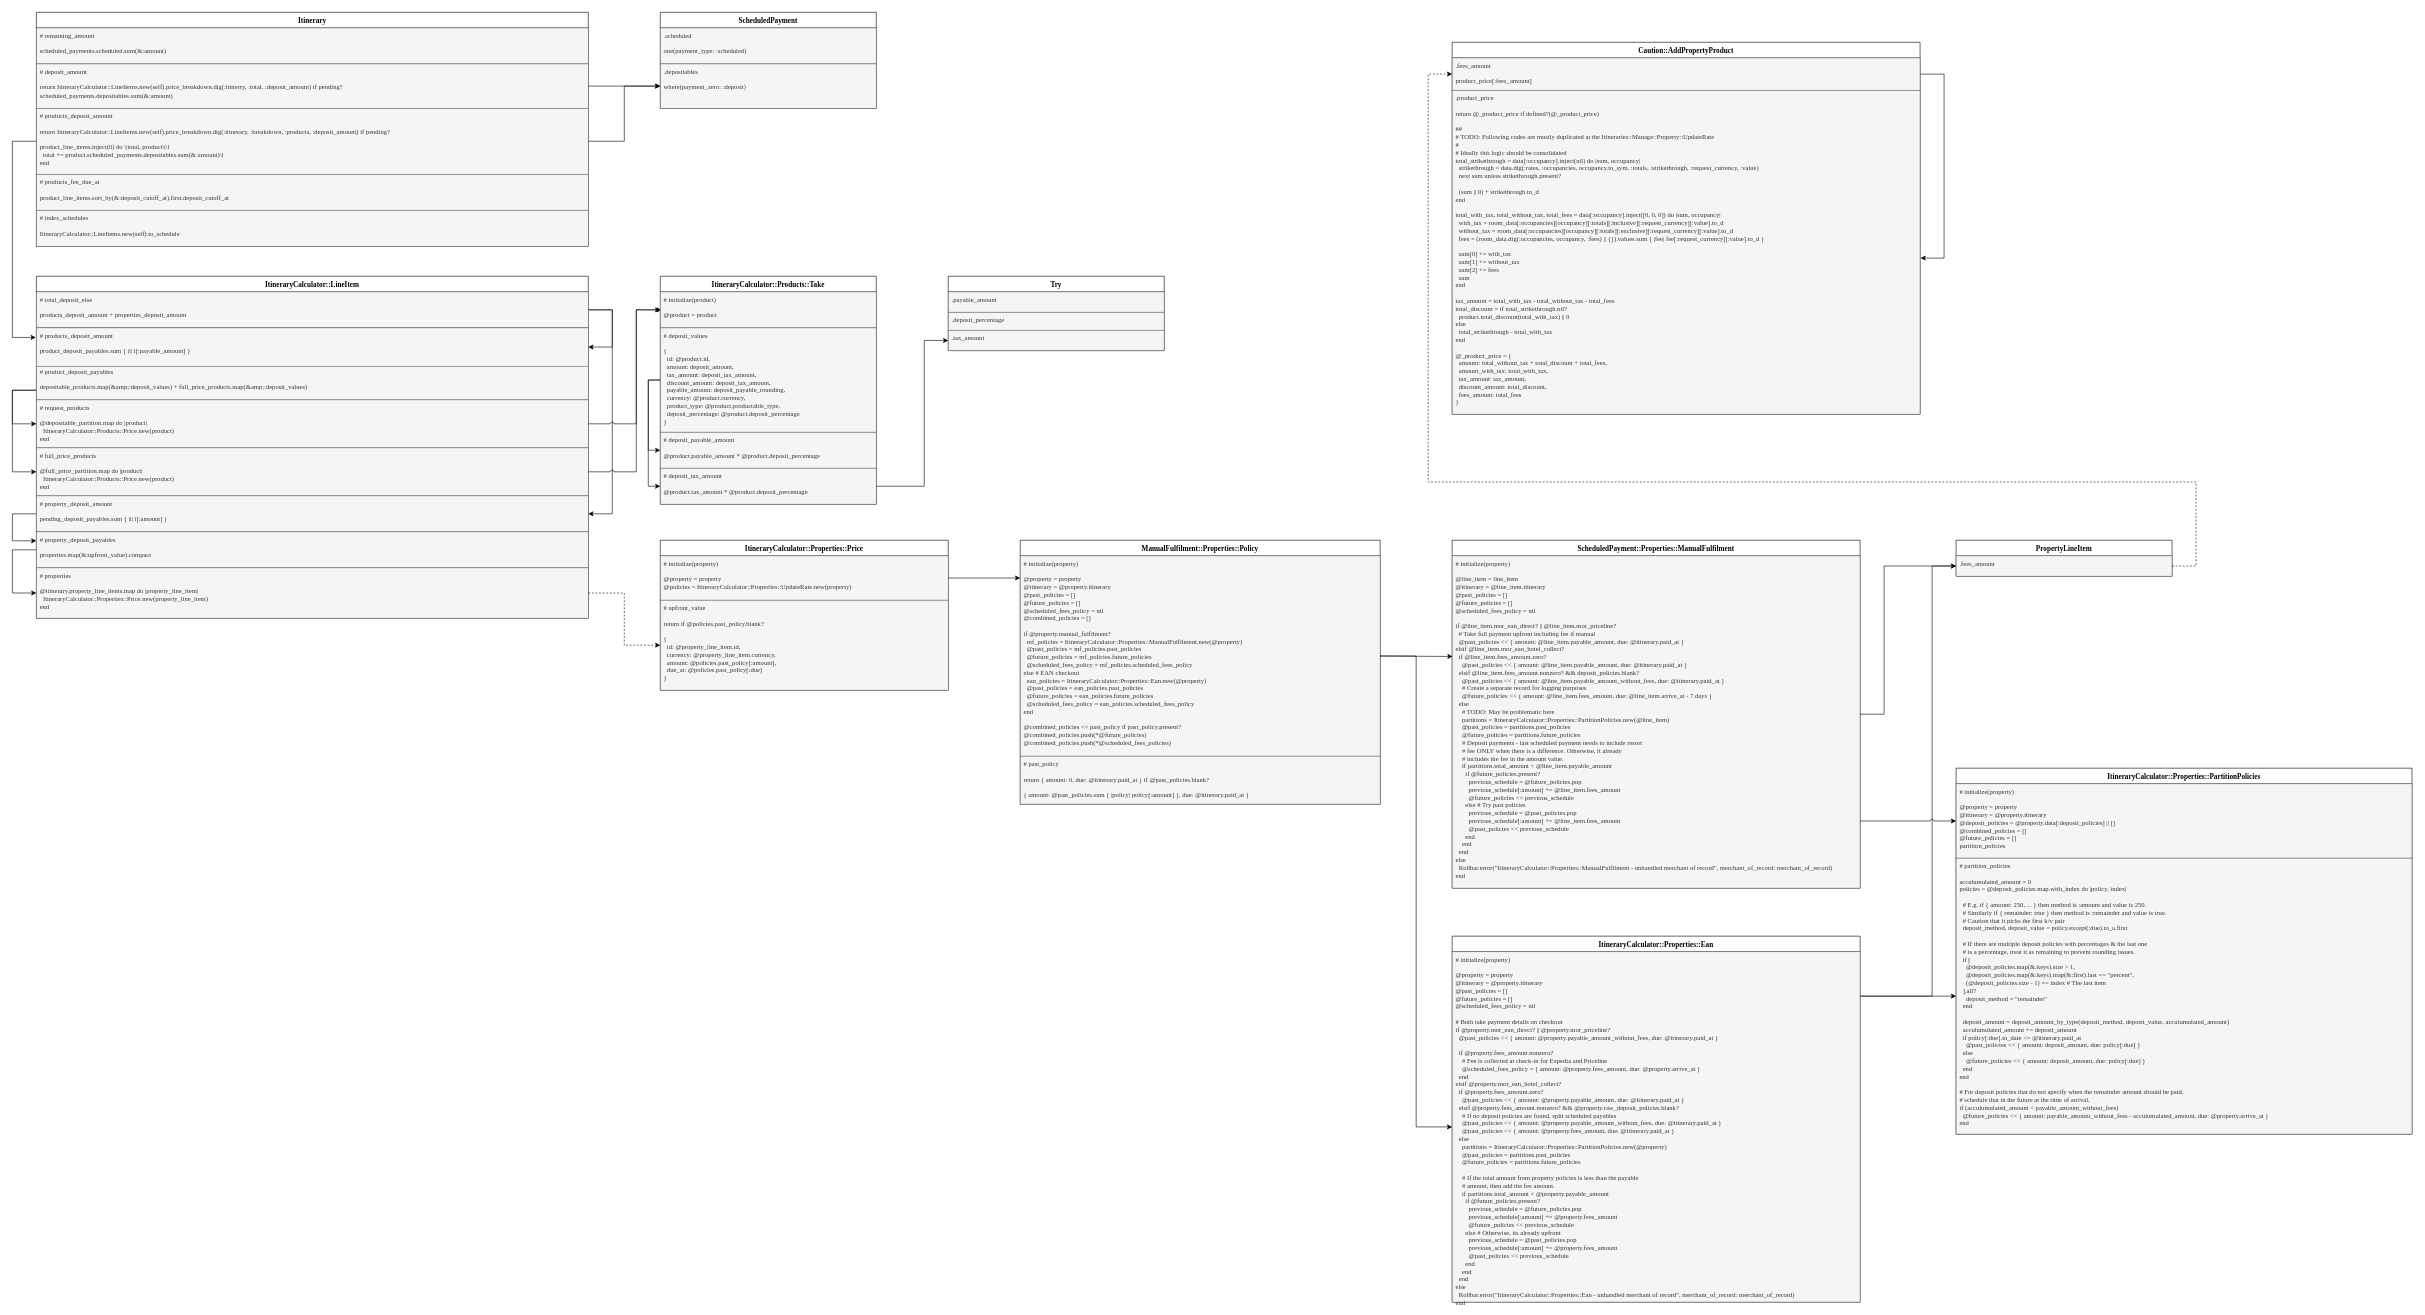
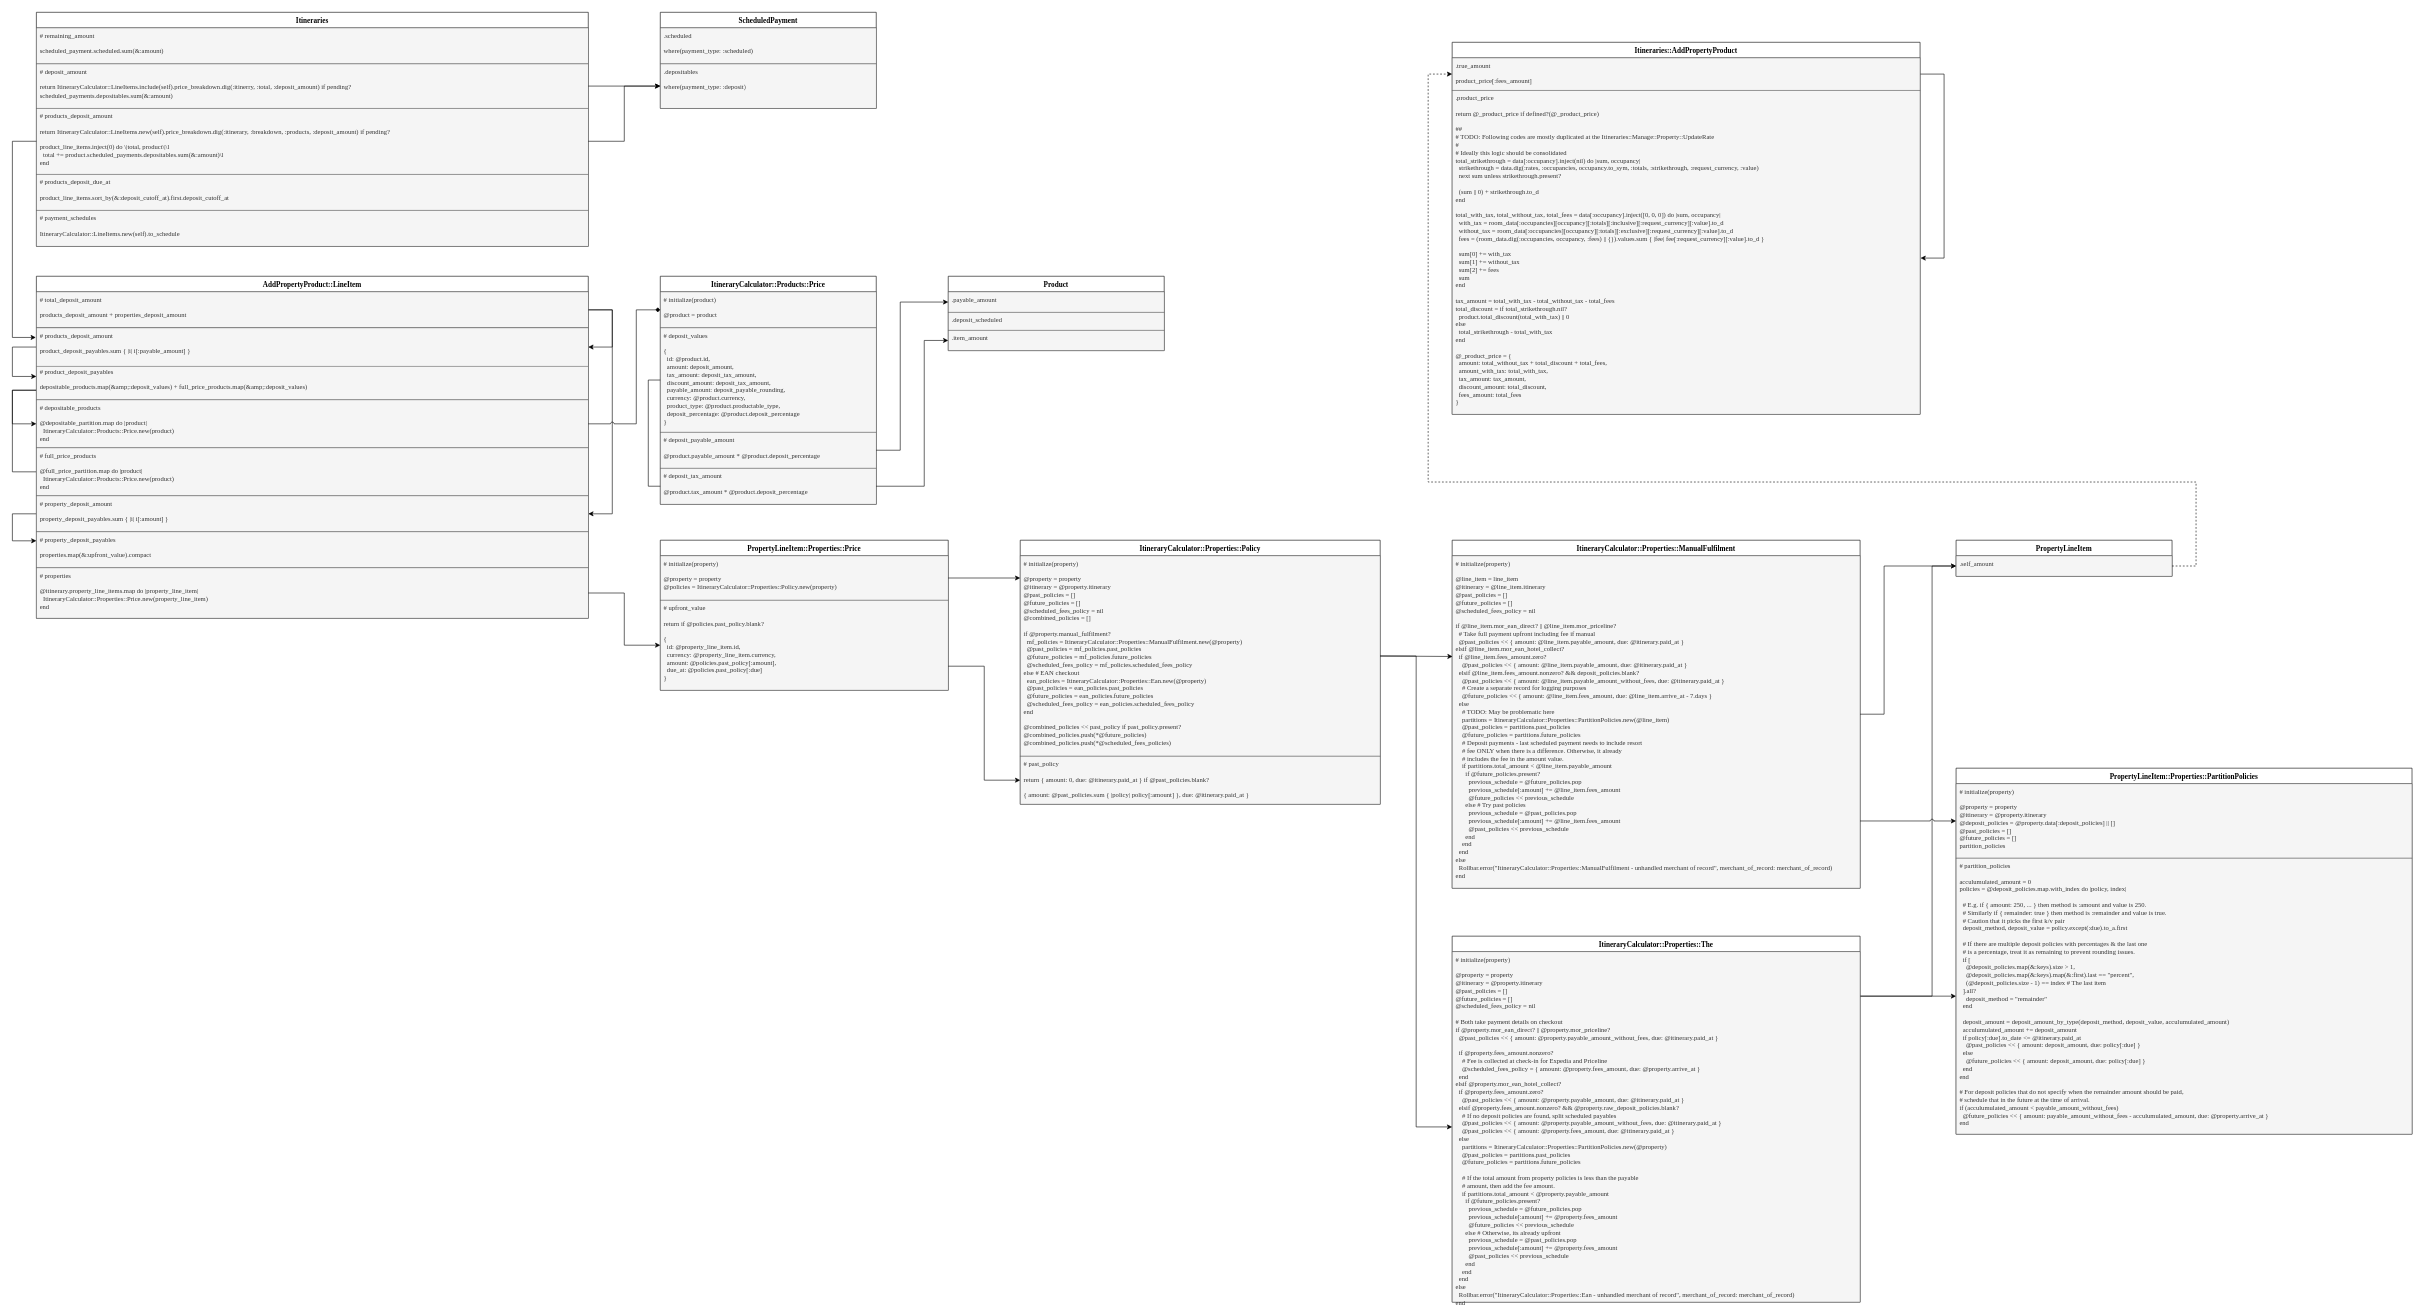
(312, 21) -> (312, 21)
(70, 36) -> (70, 36)
(680, 36) -> (680, 36)
(1686, 51) -> (1686, 51)
(1477, 66) -> (1477, 66)
(714, 76) -> (714, 76)
(228, 80) -> (234, 80)
(78, 182) -> (84, 182)
(68, 218) -> (73, 218)
(312, 285) -> (312, 285)
(768, 285) -> (768, 285)
(1056, 285) -> (1056, 285)
(73, 300) -> (78, 300)
none -> (900, 302)
(985, 320) -> (983, 320)
(971, 338) -> (972, 338)
none -> (12, 370)
(73, 408) -> (79, 408)
(654, 450) -> none
(636, 461) -> none
(30, 472) -> (31, 472)
(654, 486) -> (655, 486)
(85, 504) -> (85, 504)
(804, 549) -> (804, 549)
(1200, 549) -> (1200, 549)
(1656, 549) -> (1656, 549)
(699, 564) -> (699, 564)
(1981, 564) -> (1980, 564)
(12, 571) -> none
(624, 618) -> (624, 618)
(2184, 777) -> (2184, 777)
none -> (984, 779)
(1995, 792) -> (1995, 792)
(1656, 945) -> (1656, 945)
